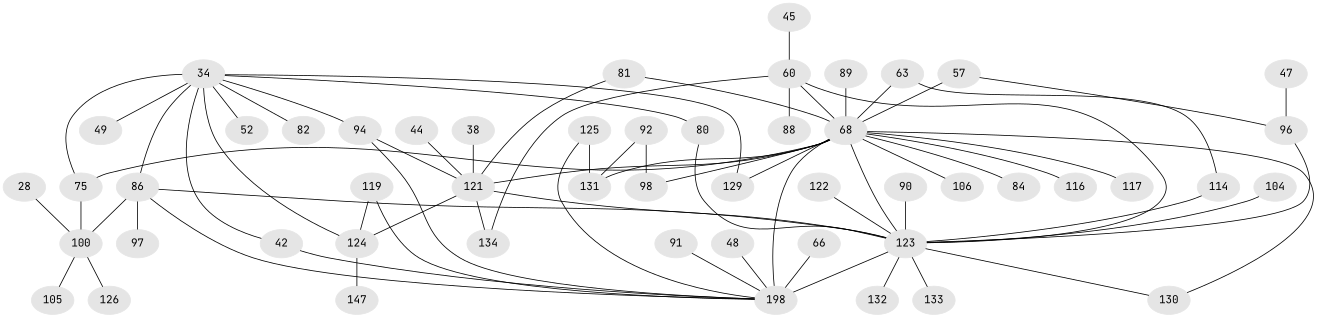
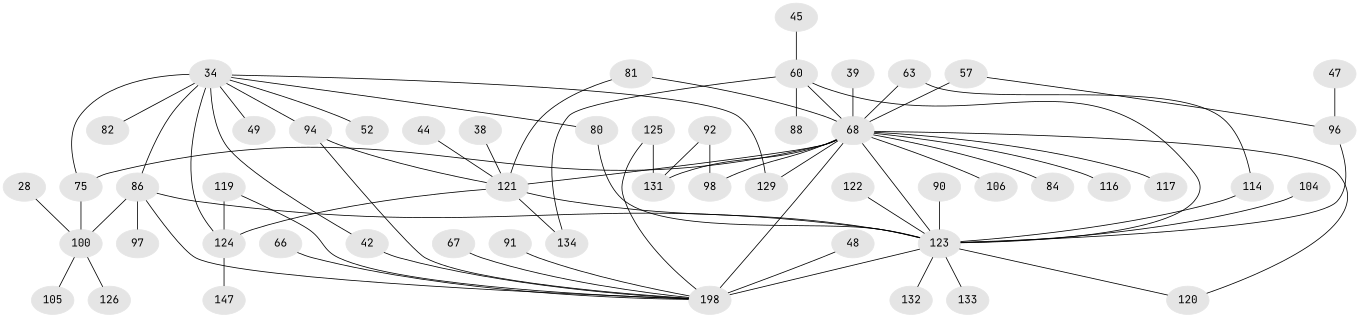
(846, 74) -> (853, 74)
none -> (454, 244)
(1169, 300) -> (1188, 300)
